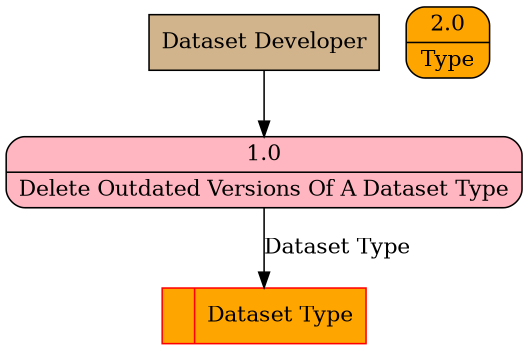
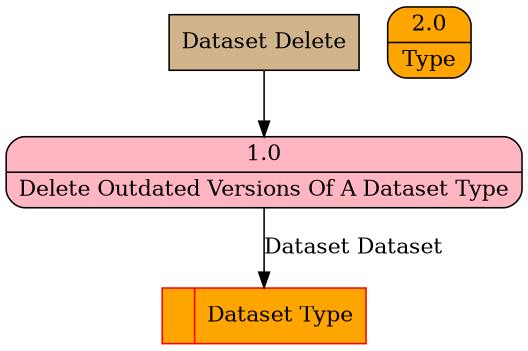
(264, 42) -> (264, 42)
(337, 248) -> (354, 248)
